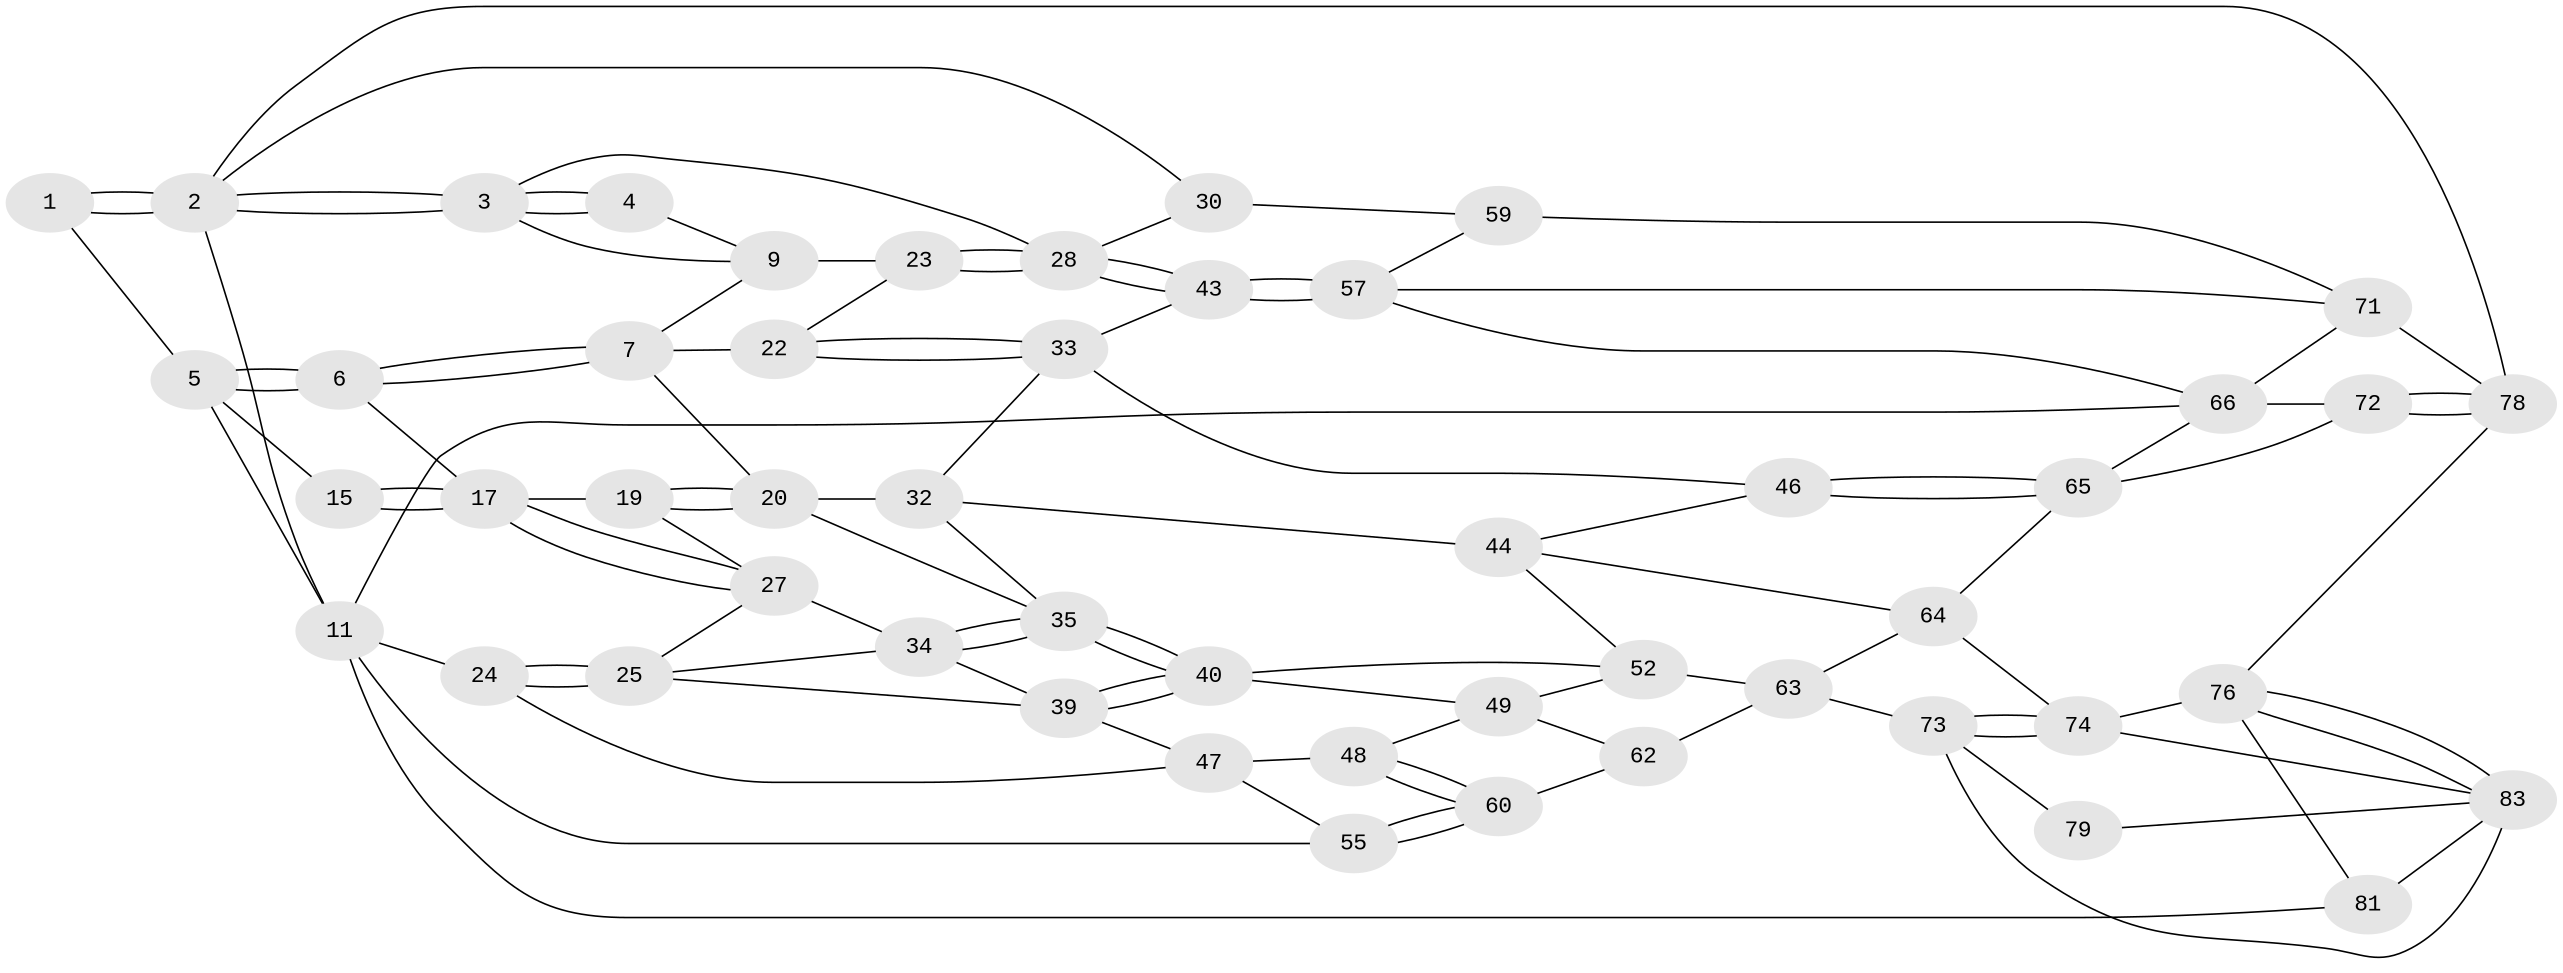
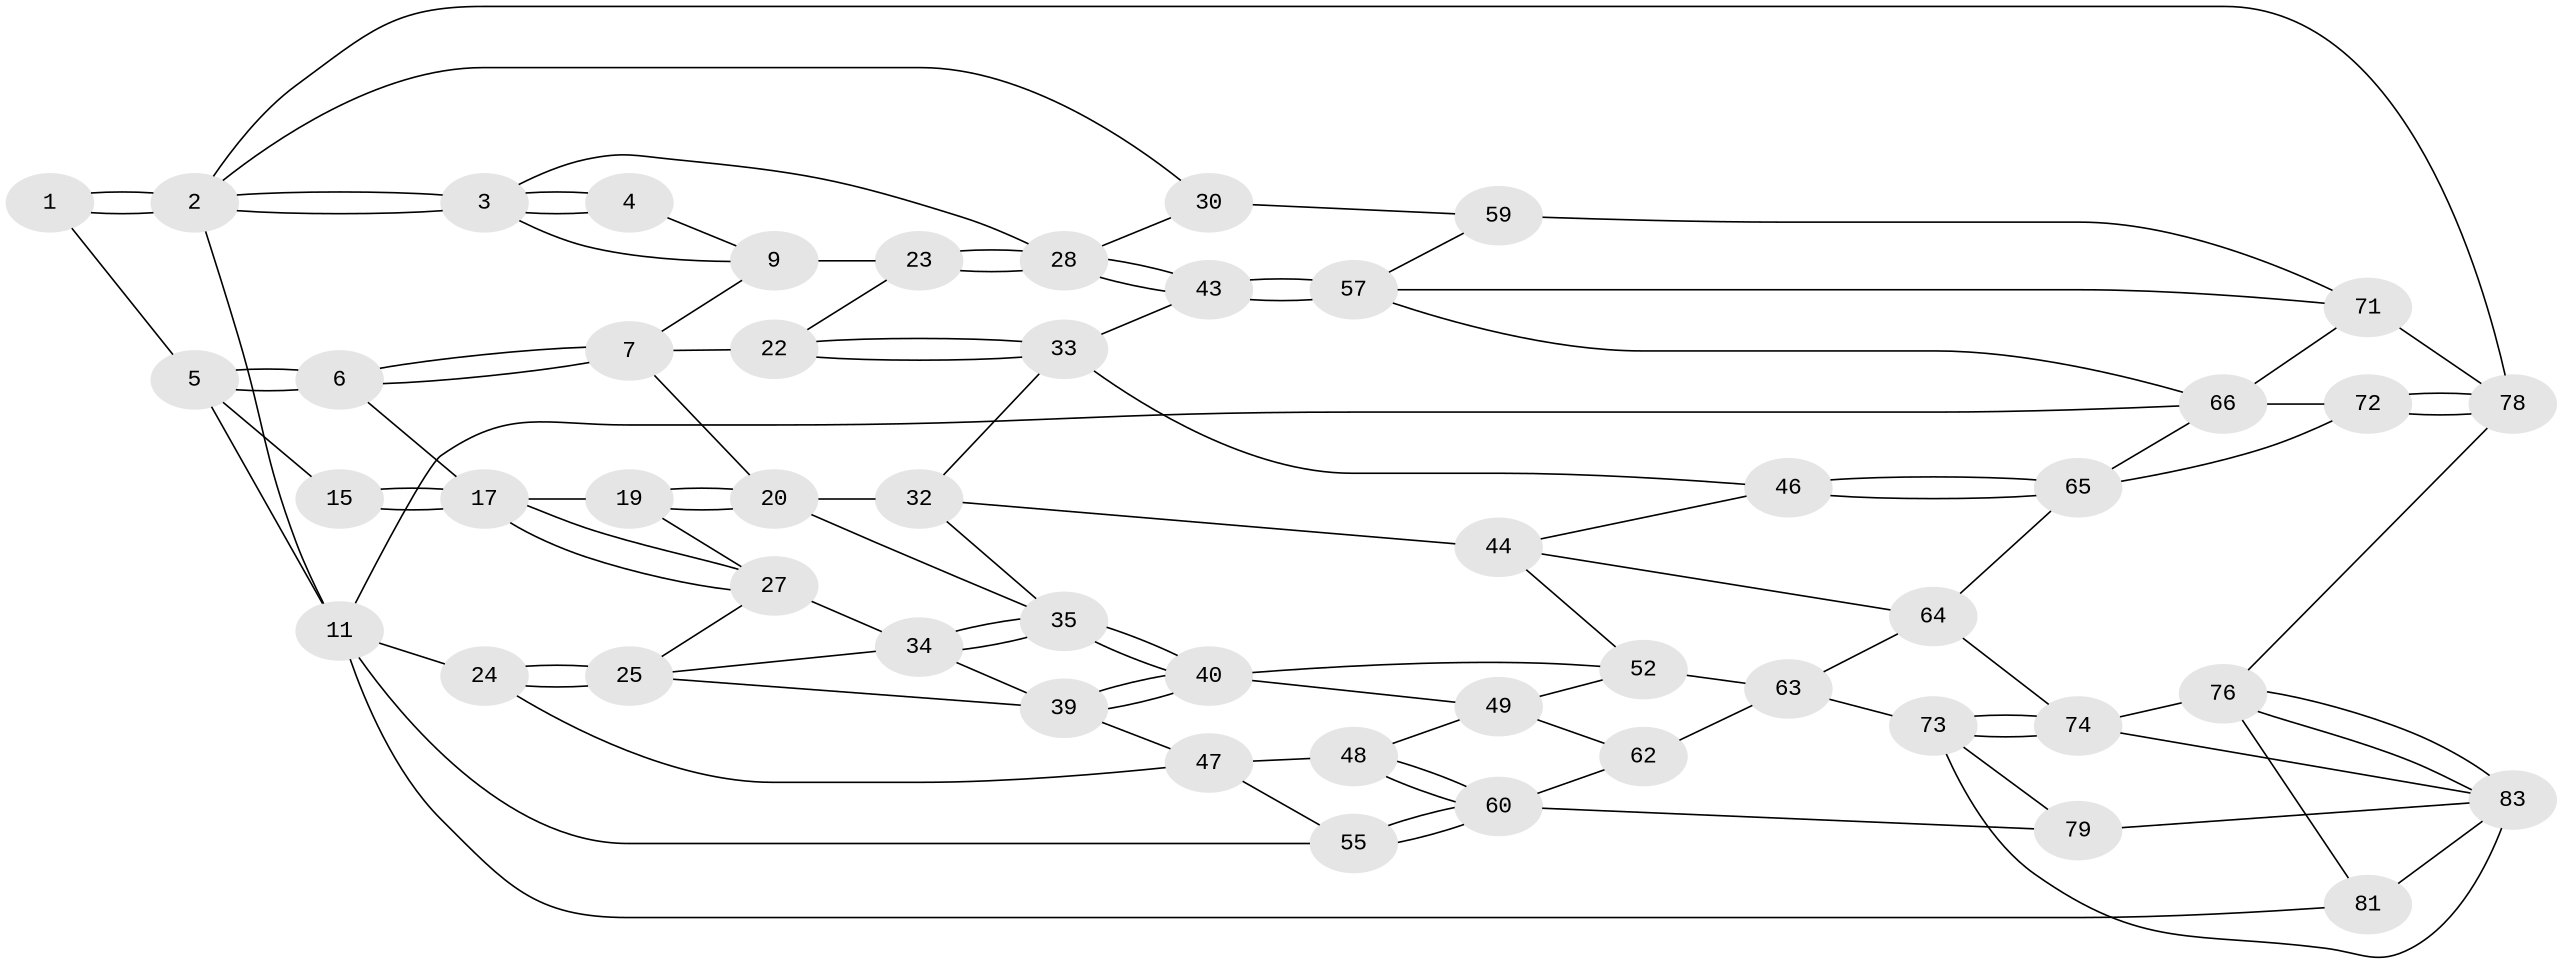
none -> (1788, 819)
